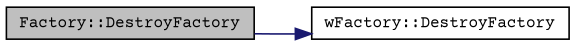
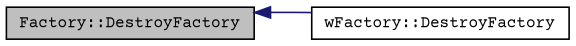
(275, 34) -> (291, 12)
